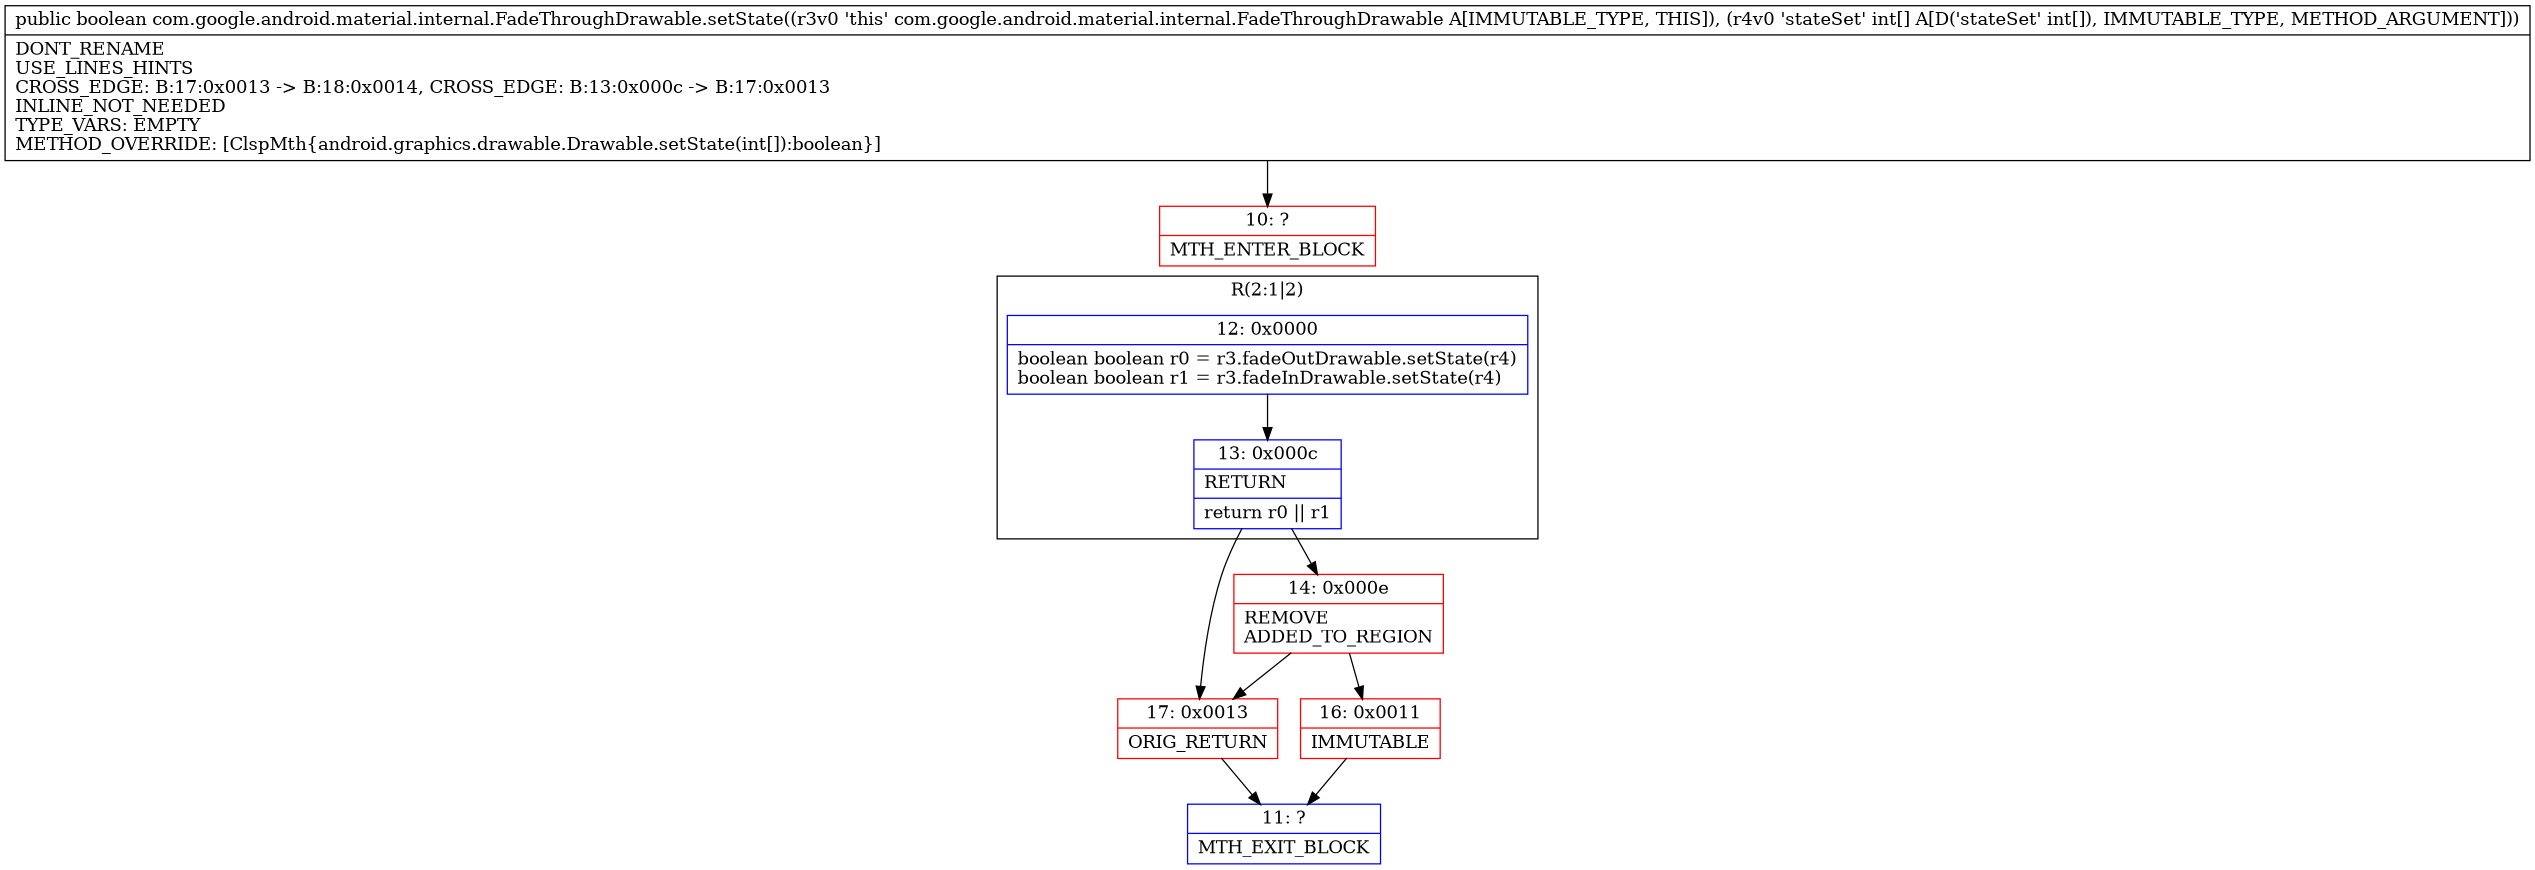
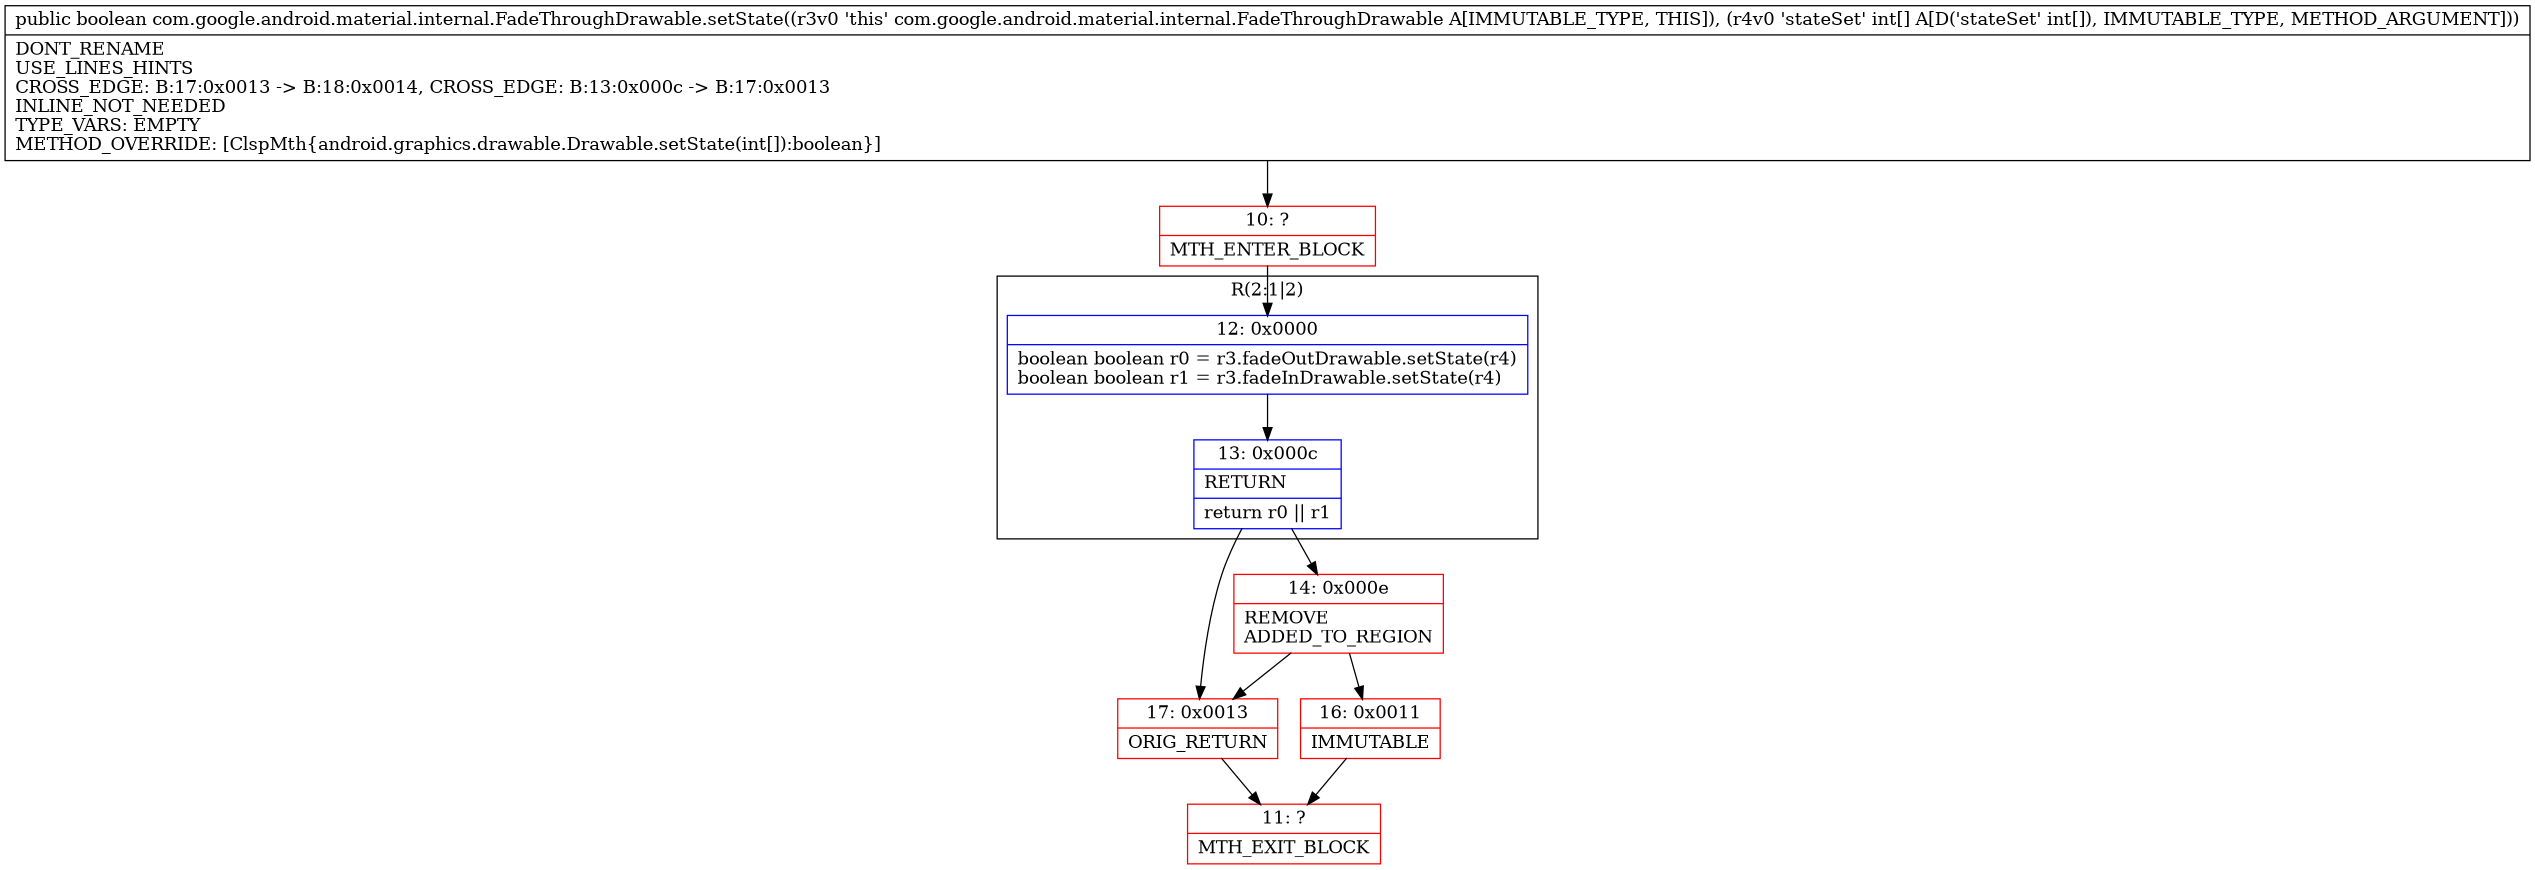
none -> (1268, 284)
(1284, 834) -> (1284, 834)
